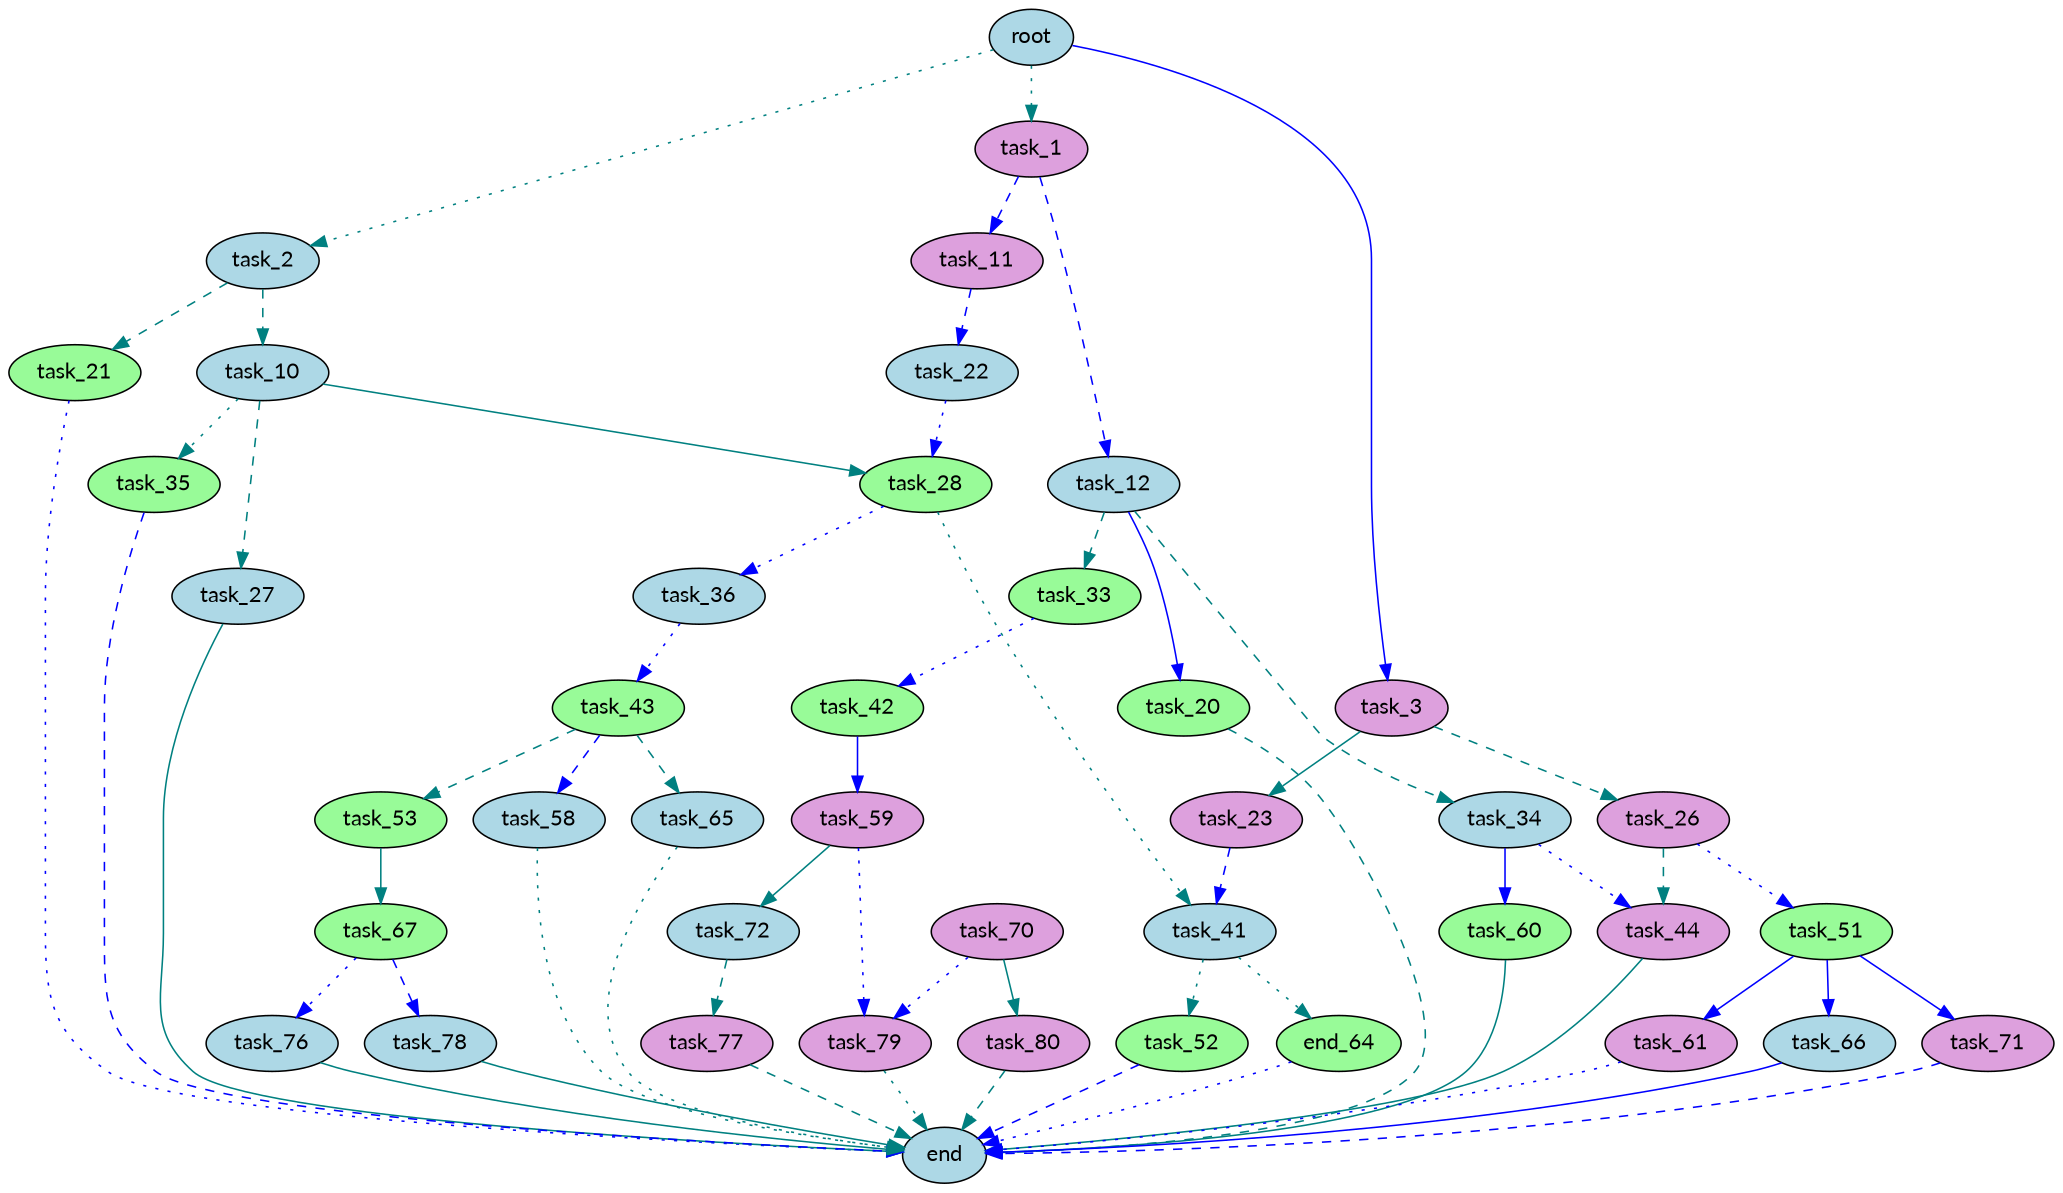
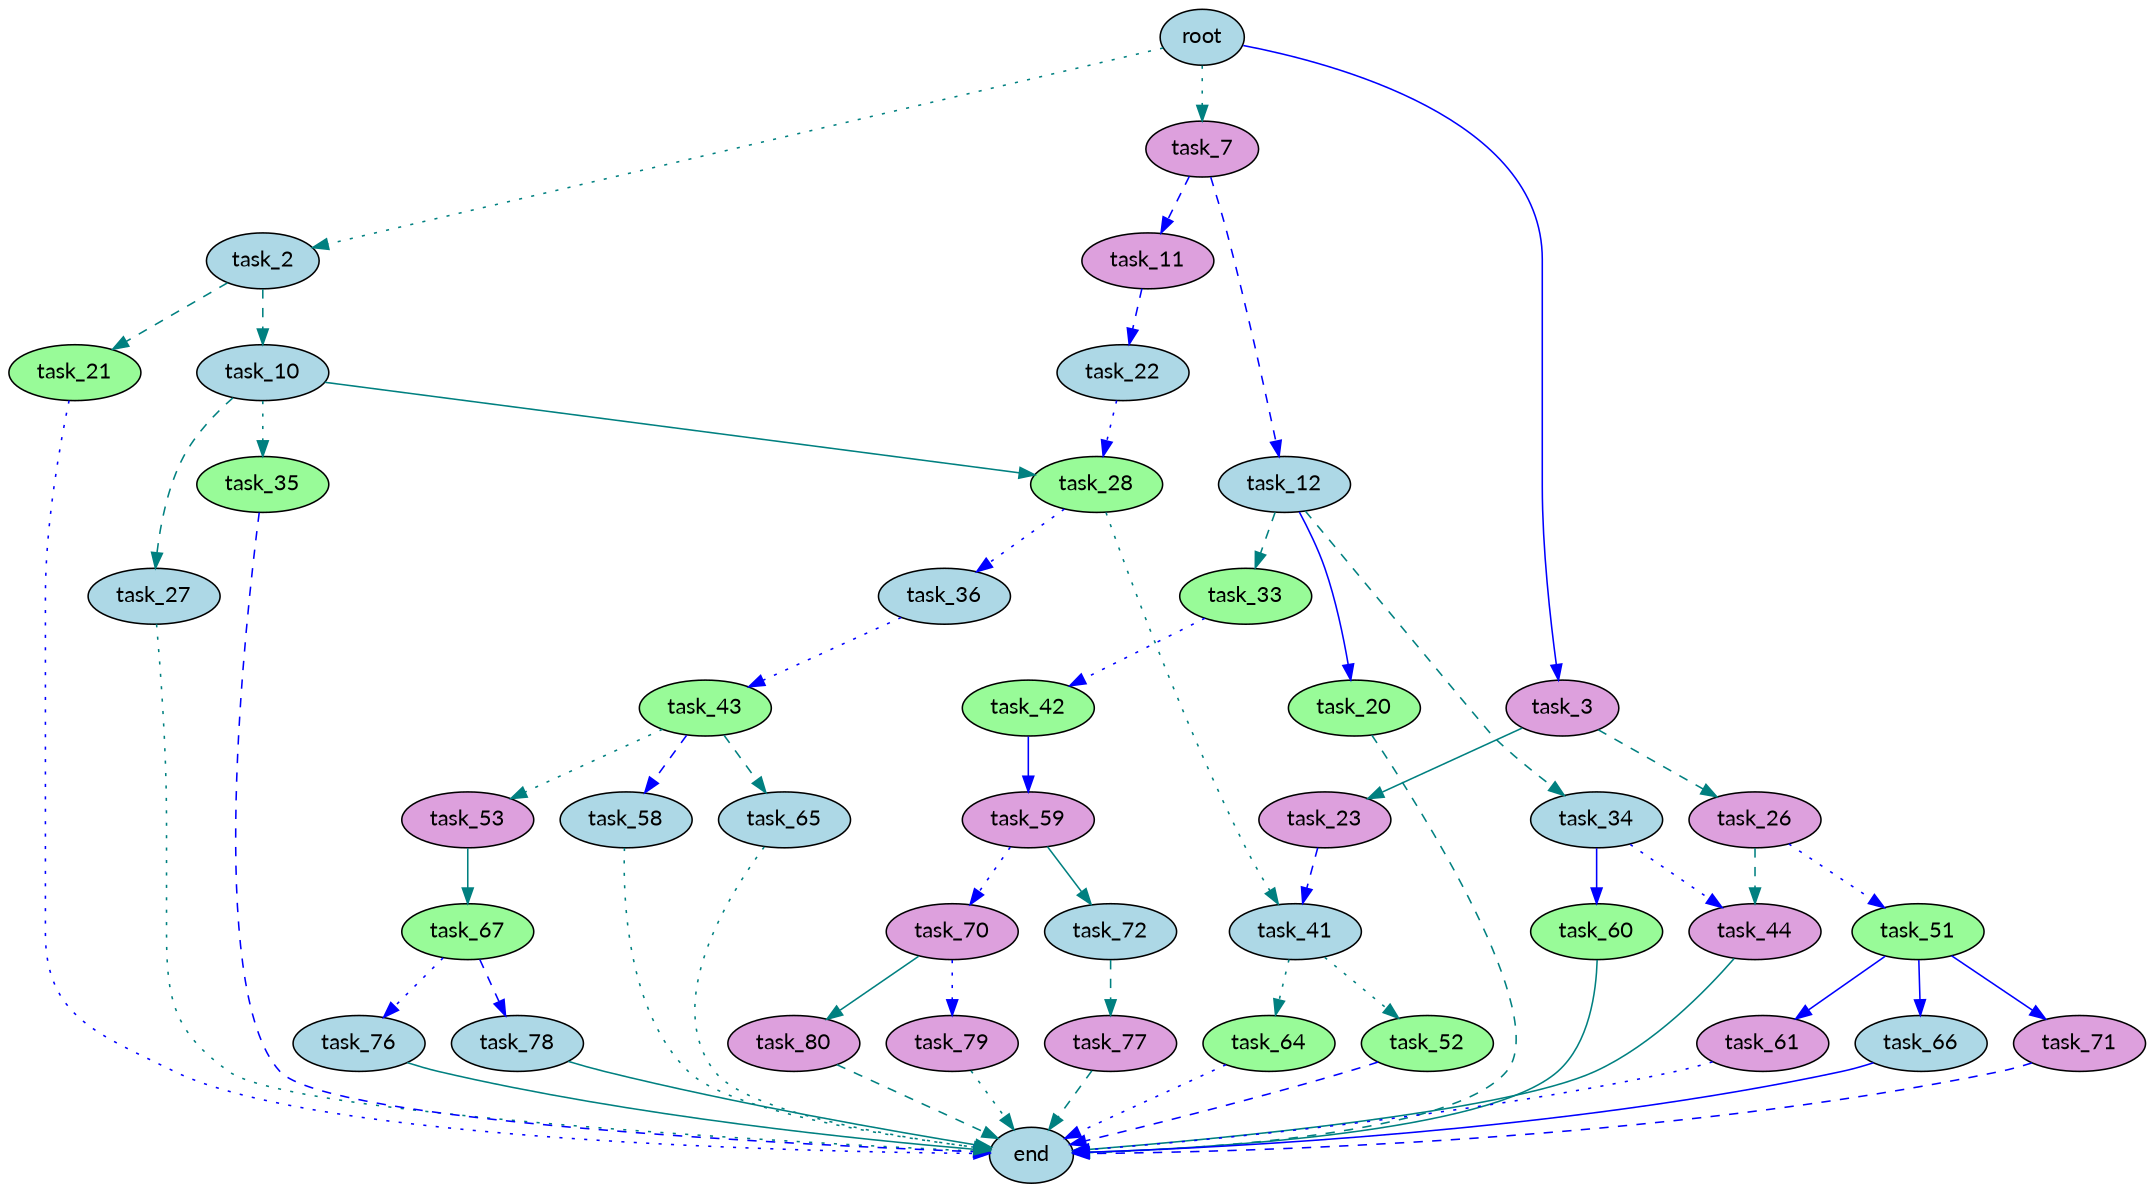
(1031, 149) -> (1202, 149)
(507, 761) -> (594, 761)
(381, 820) -> (468, 820)
(861, 924) -> (995, 869)
(1339, 1043) -> (1269, 1043)
(193, 1071) -> (275, 1088)
